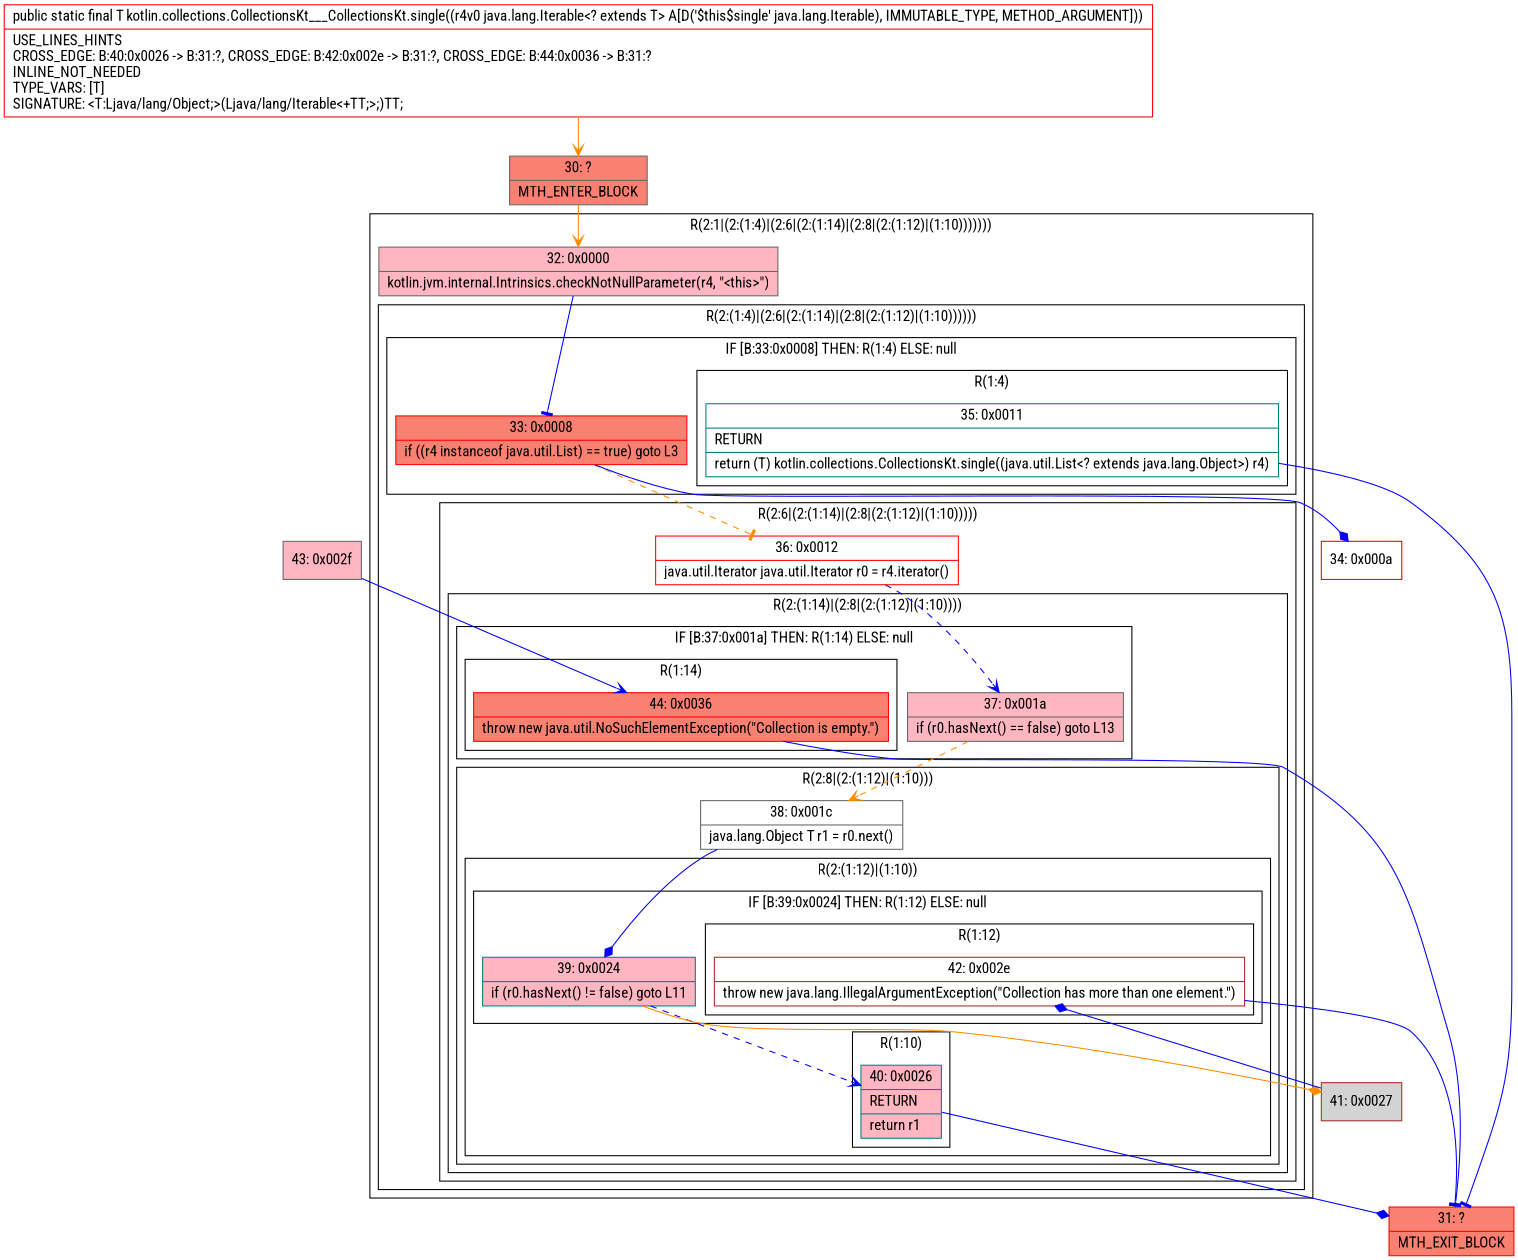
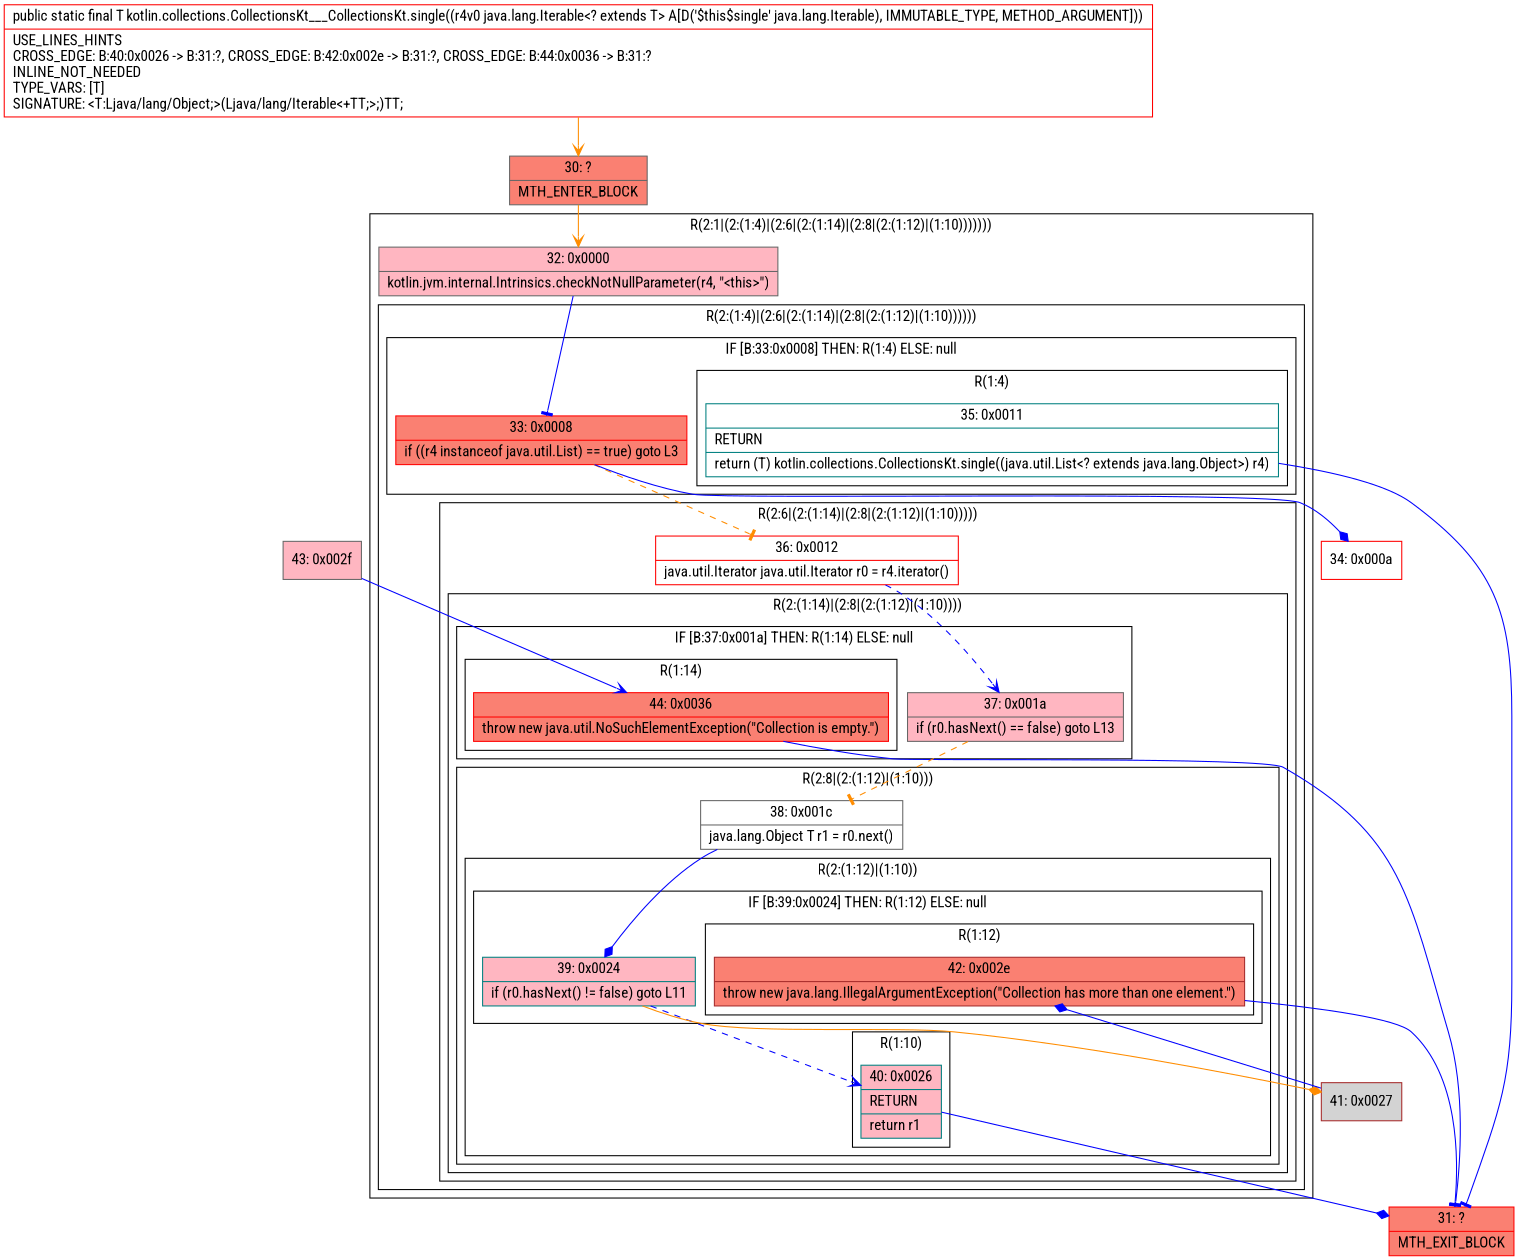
(903, 774) -> (902, 774)
(979, 982) -> (979, 982)
